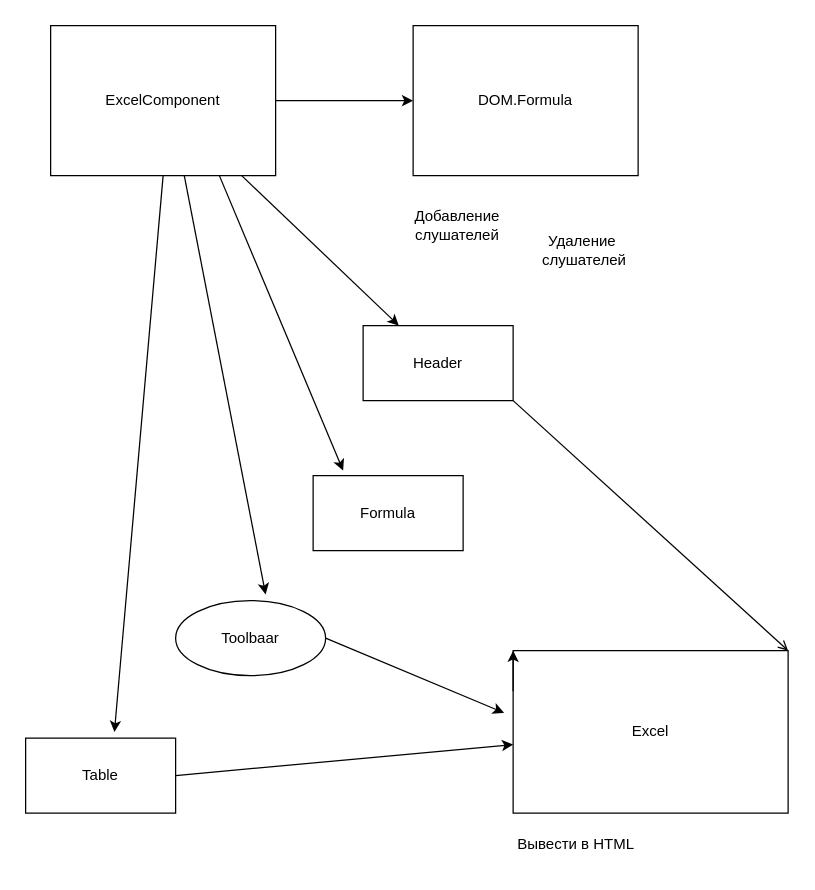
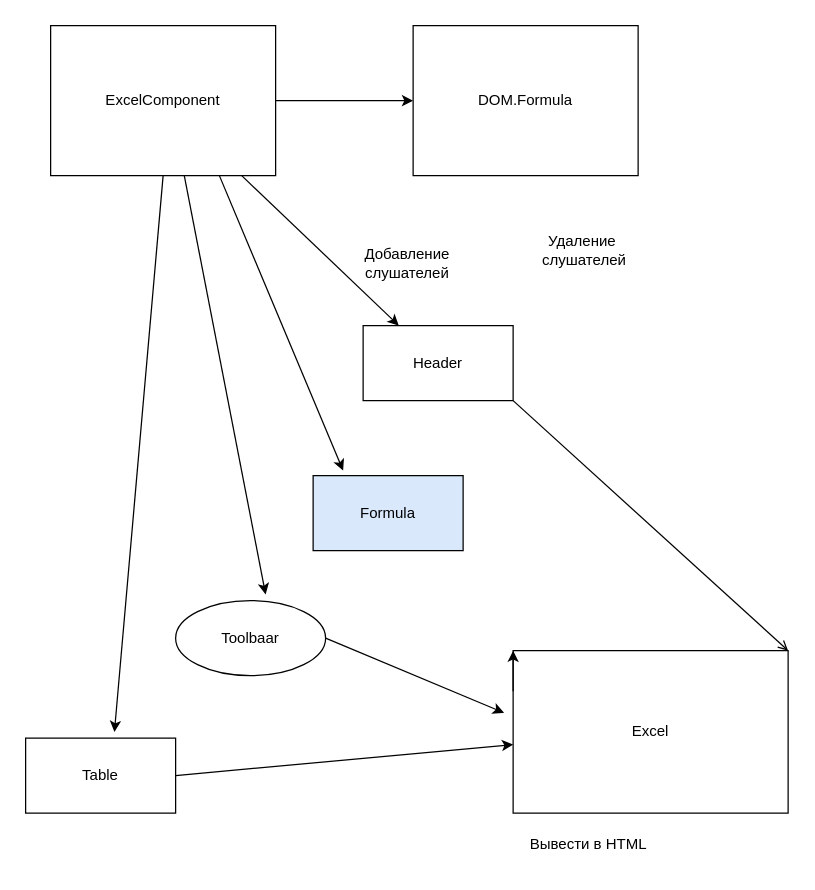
(457, 226) -> (407, 263)
(388, 513) -> (388, 513)
(576, 844) -> (588, 844)
